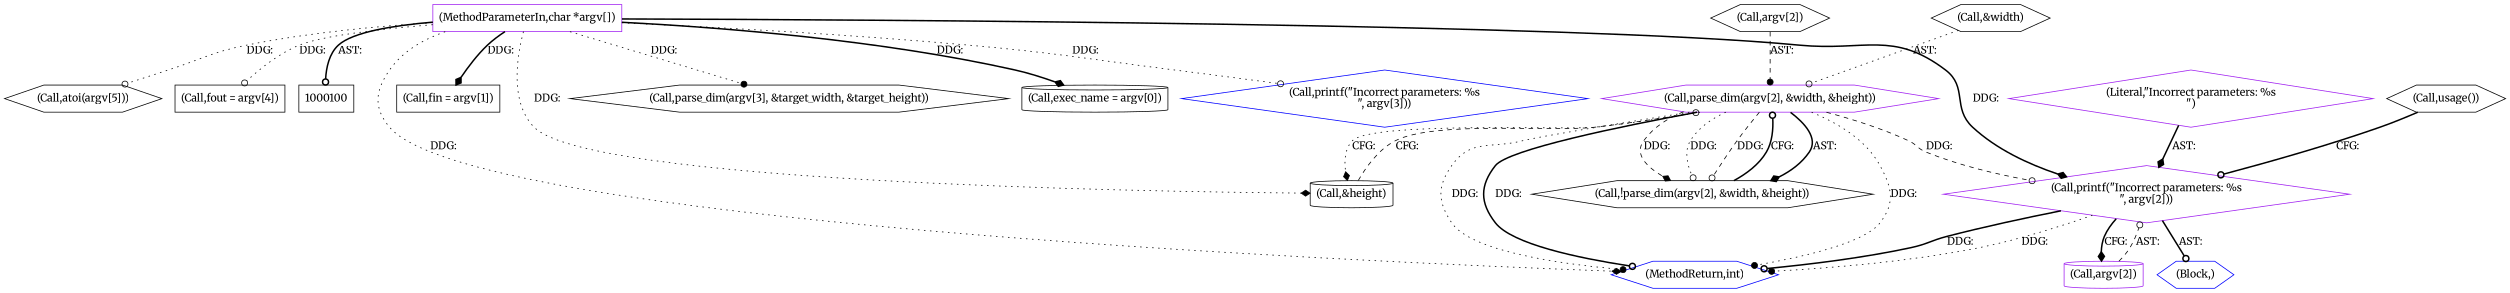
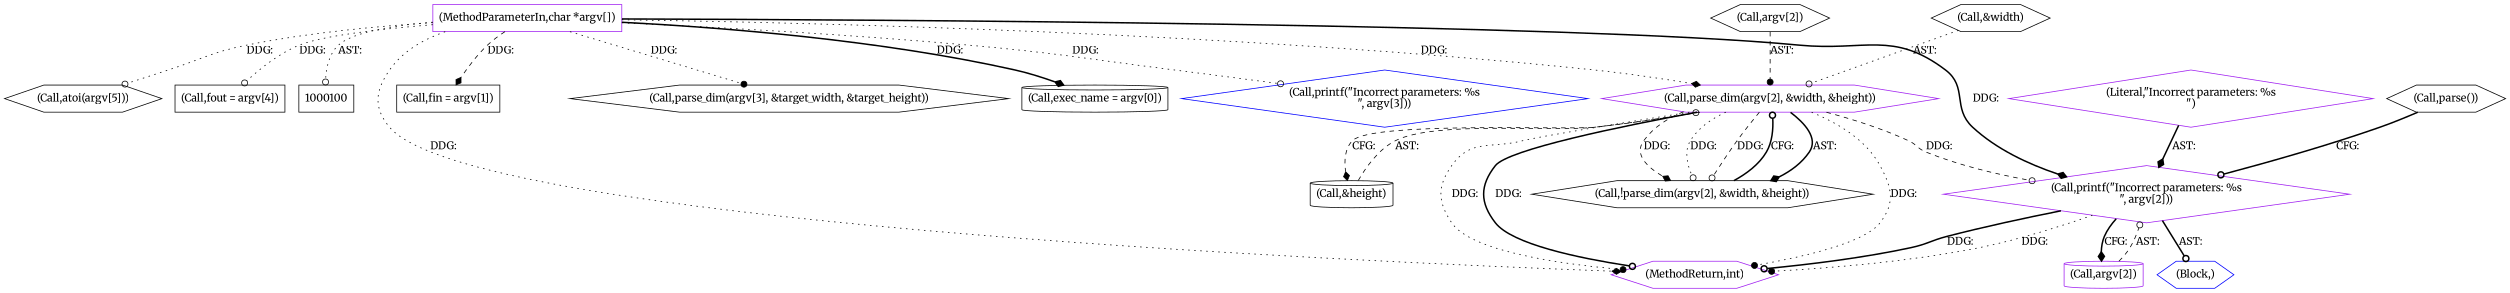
(347, 40) -> (347, 40)
(481, 52) -> (481, 52)
(2446, 99) -> (2446, 99)
(1414, 130) -> (1414, 130)
(1408, 146) -> (1408, 146)
(864, 179) -> (1158, 37)
(1695, 275) -> (1695, 275)
